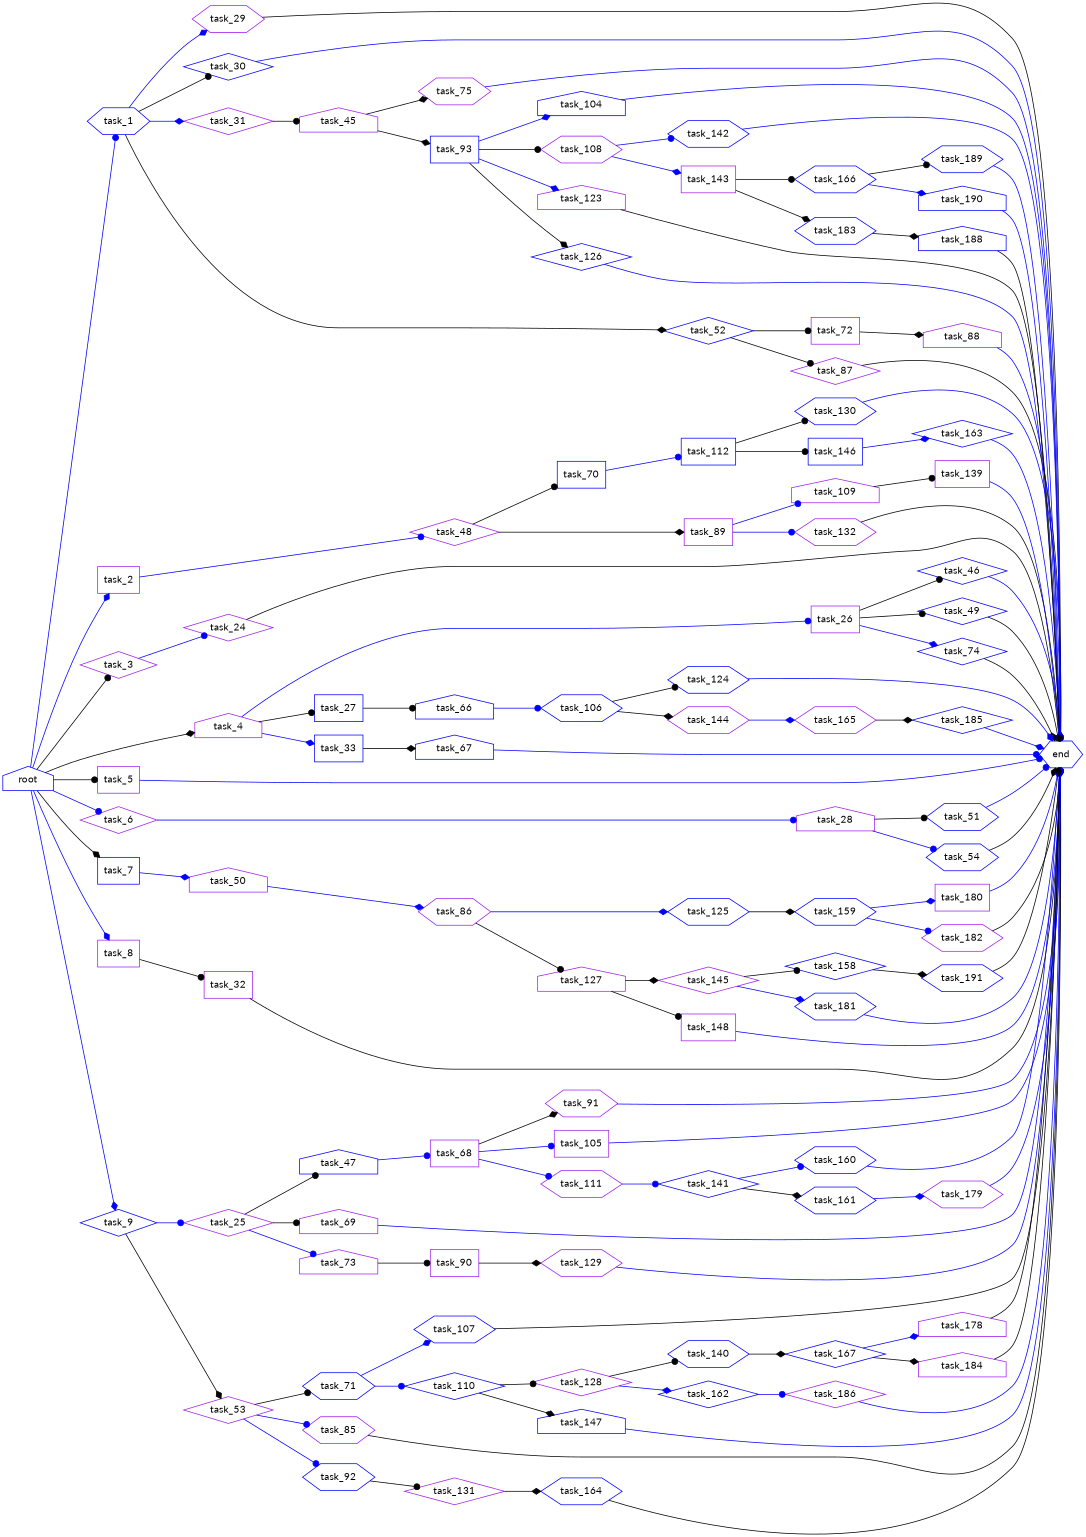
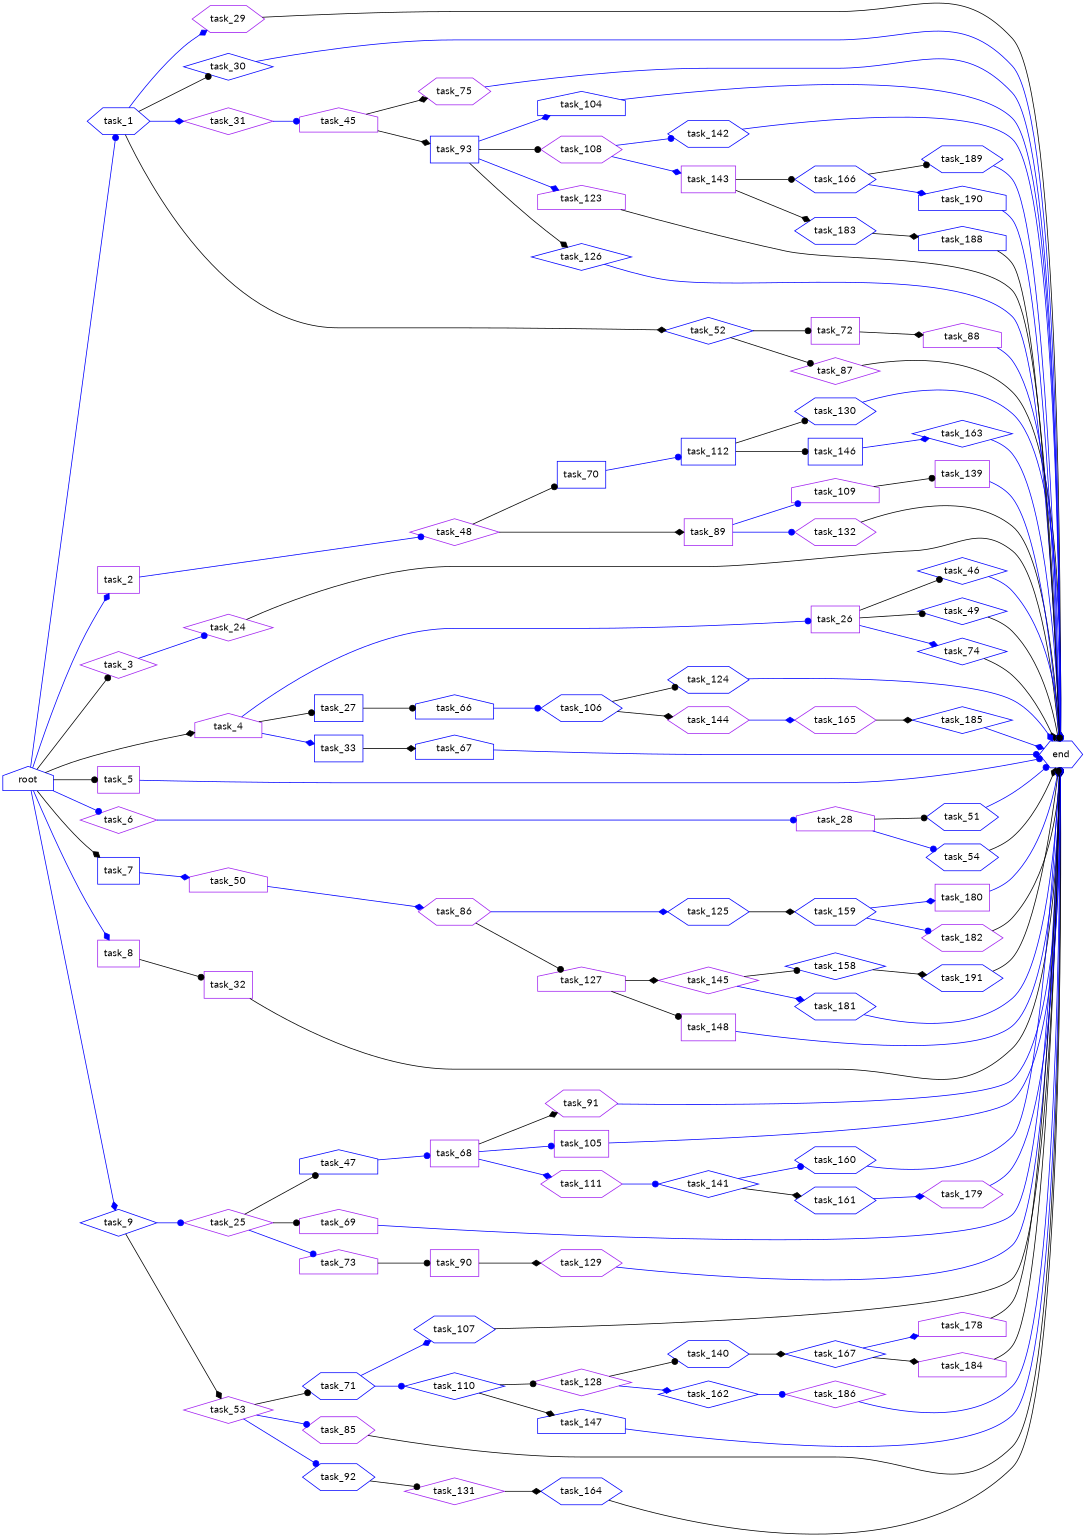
(283, 121) -> (283, 121)
(512, 1167) -> (511, 1167)
